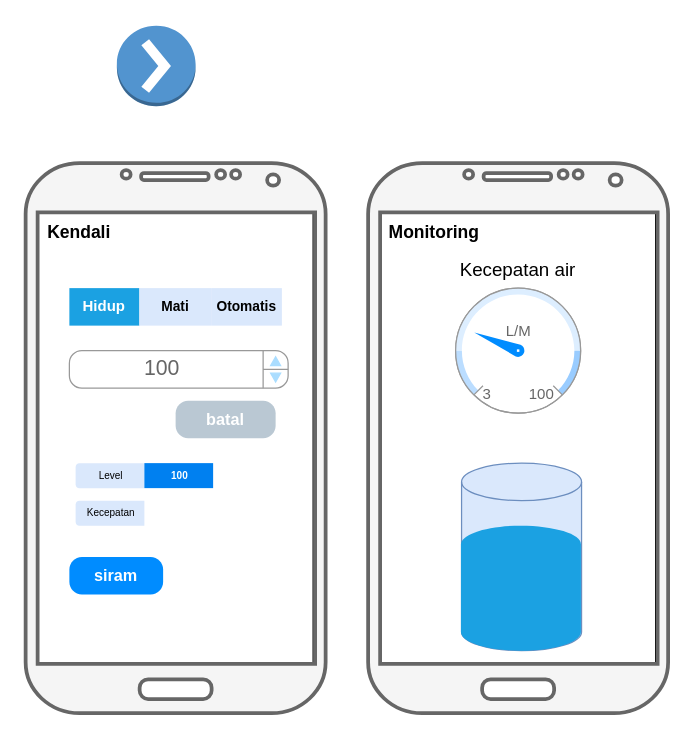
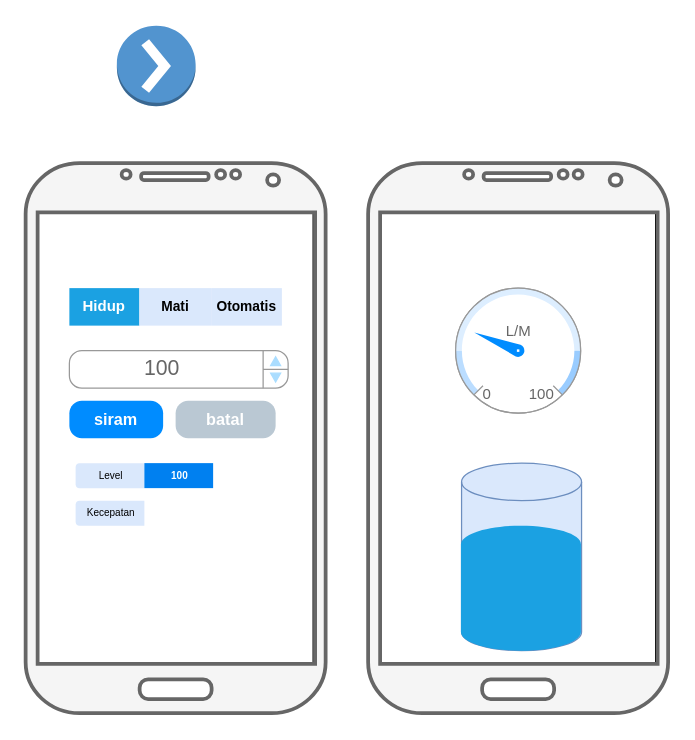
(79, 232) -> none
(434, 232) -> none
(518, 269) -> none
(487, 394) -> (487, 394)
(116, 576) -> (116, 419)
